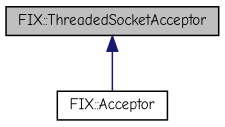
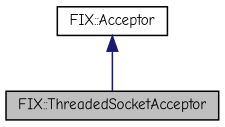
(112, 71) -> (112, 71)
